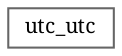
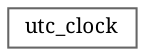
(61, 28) -> (72, 28)
